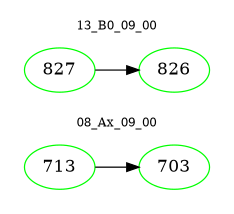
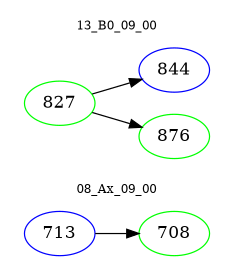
(174, 70) -> (174, 136)
none -> (174, 70)
(60, 167) -> (60, 234)
(174, 167) -> (174, 234)
